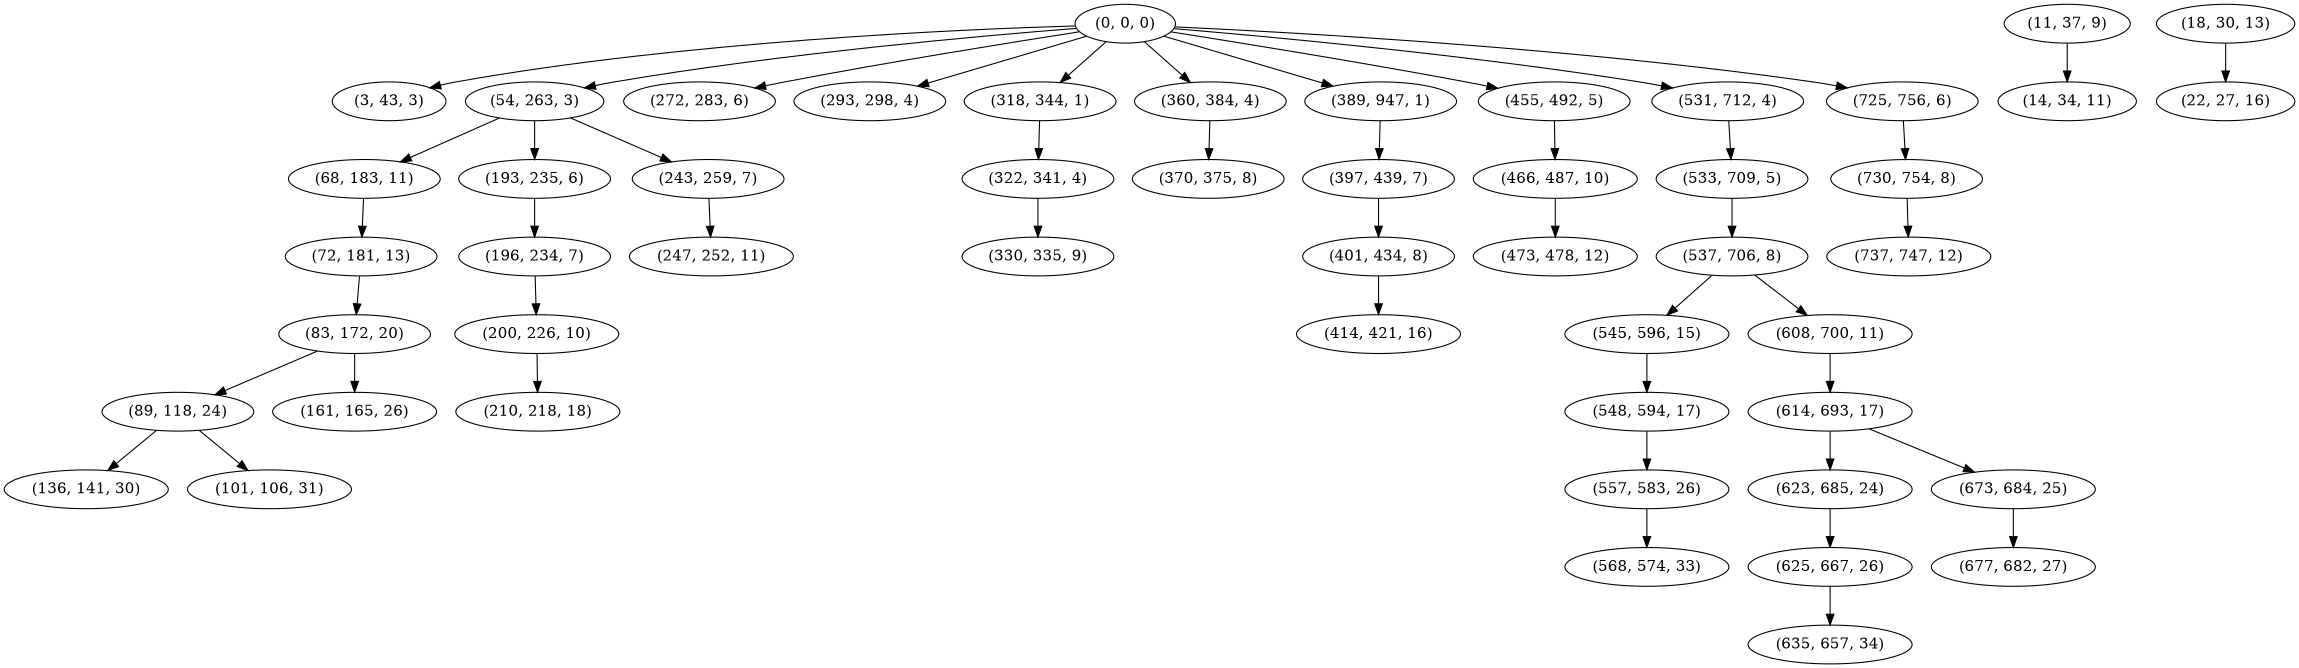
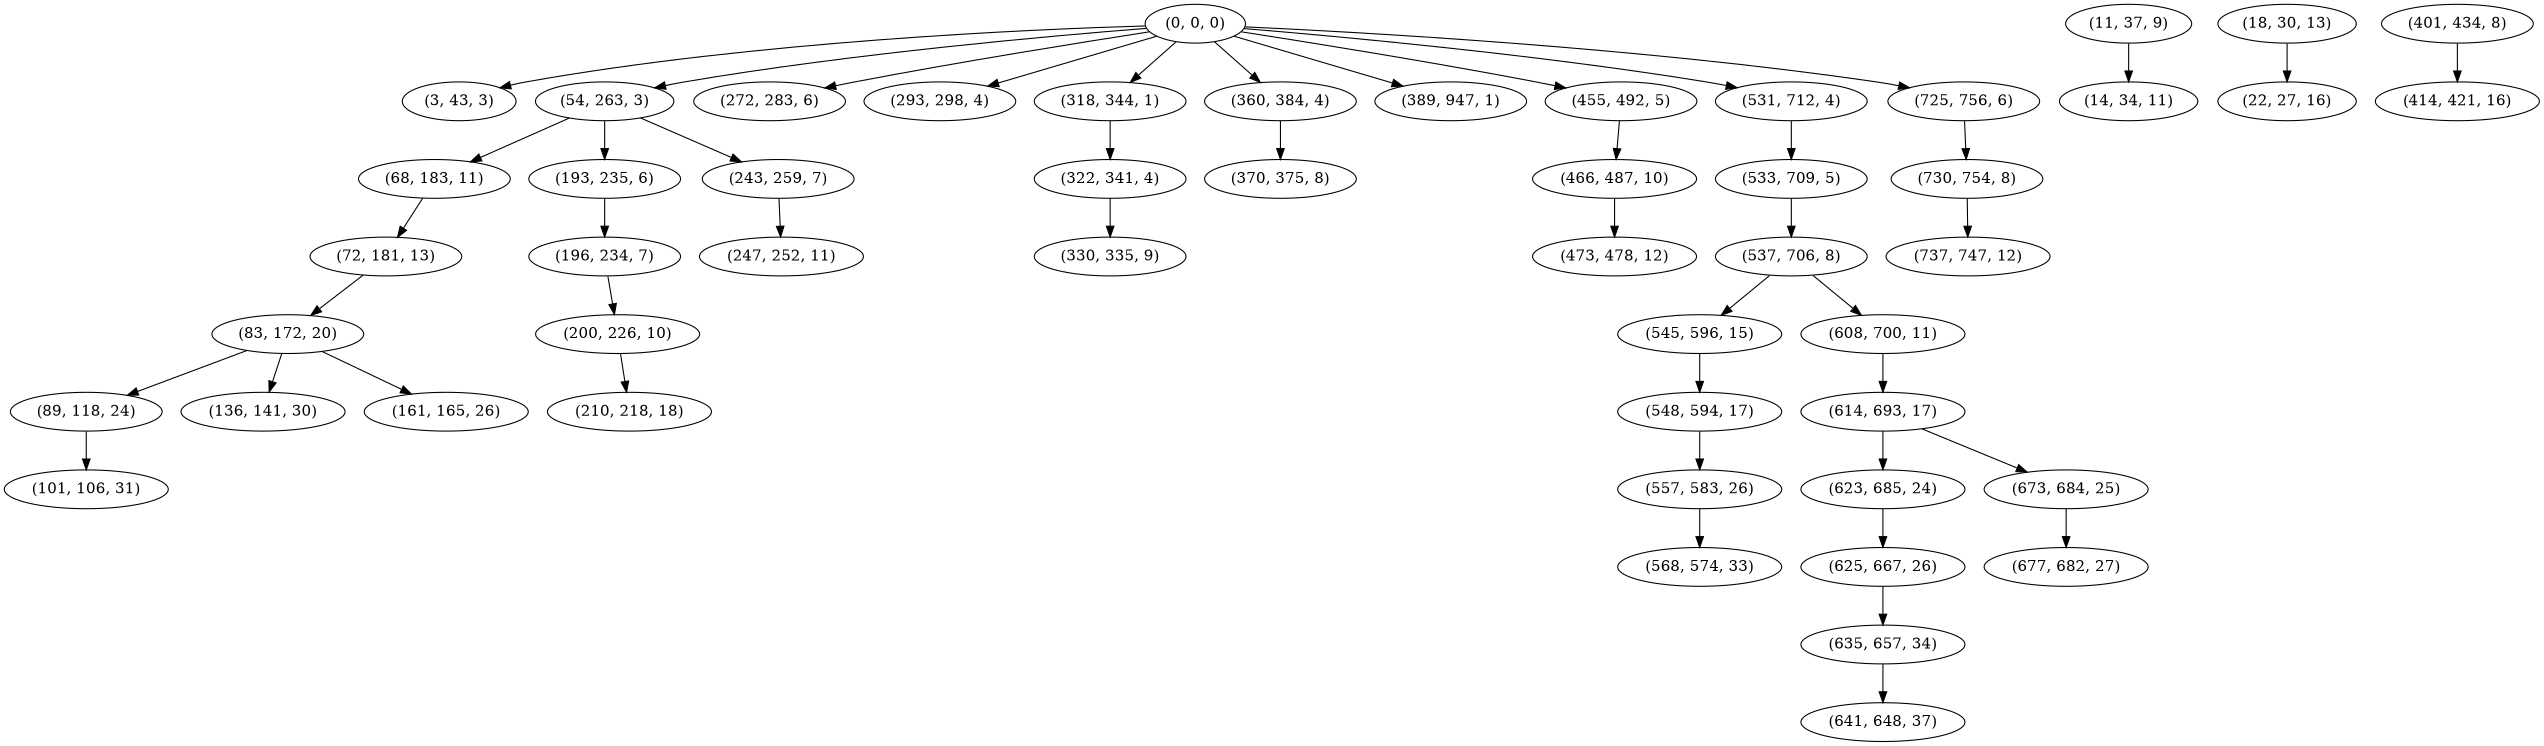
(1378, 179) -> none
(136, 447) -> (277, 368)
none -> (1883, 722)
